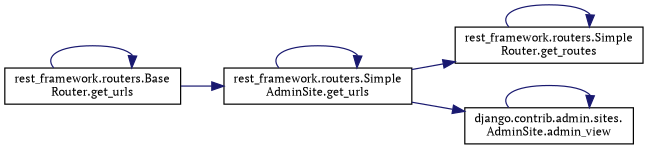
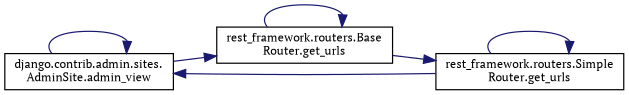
(549, 45) -> none
none -> (189, 59)
(318, 86) -> (530, 72)
